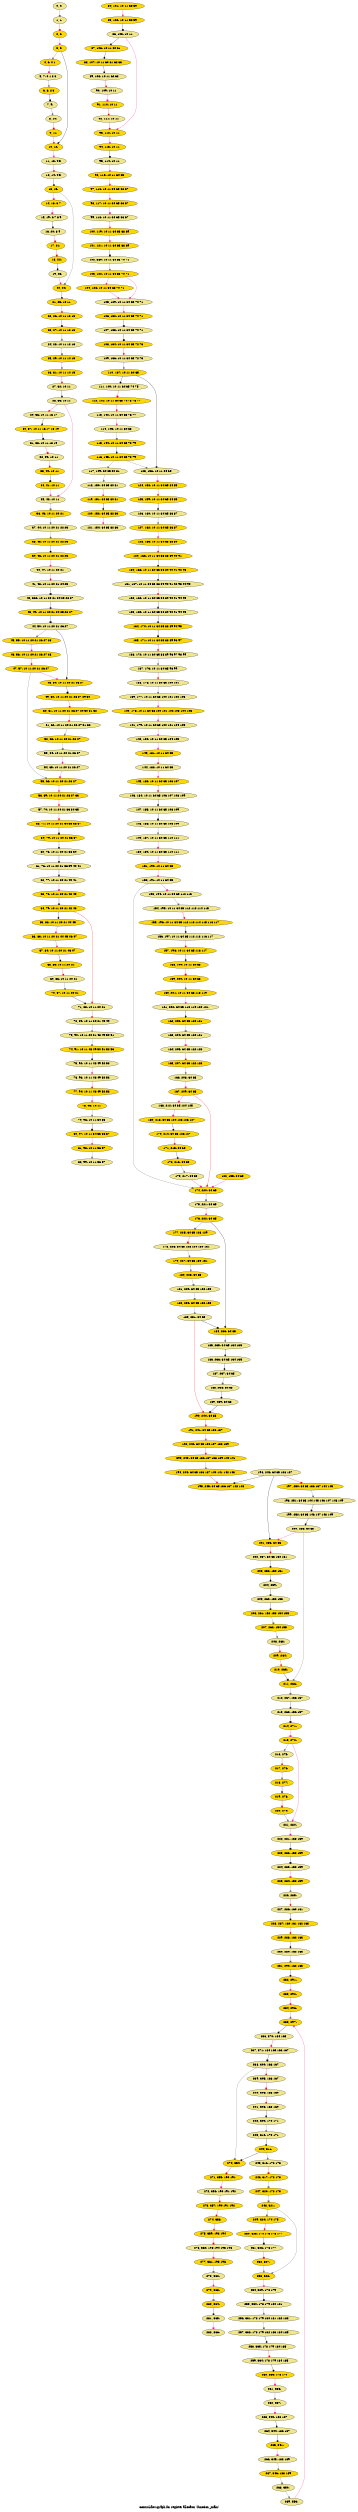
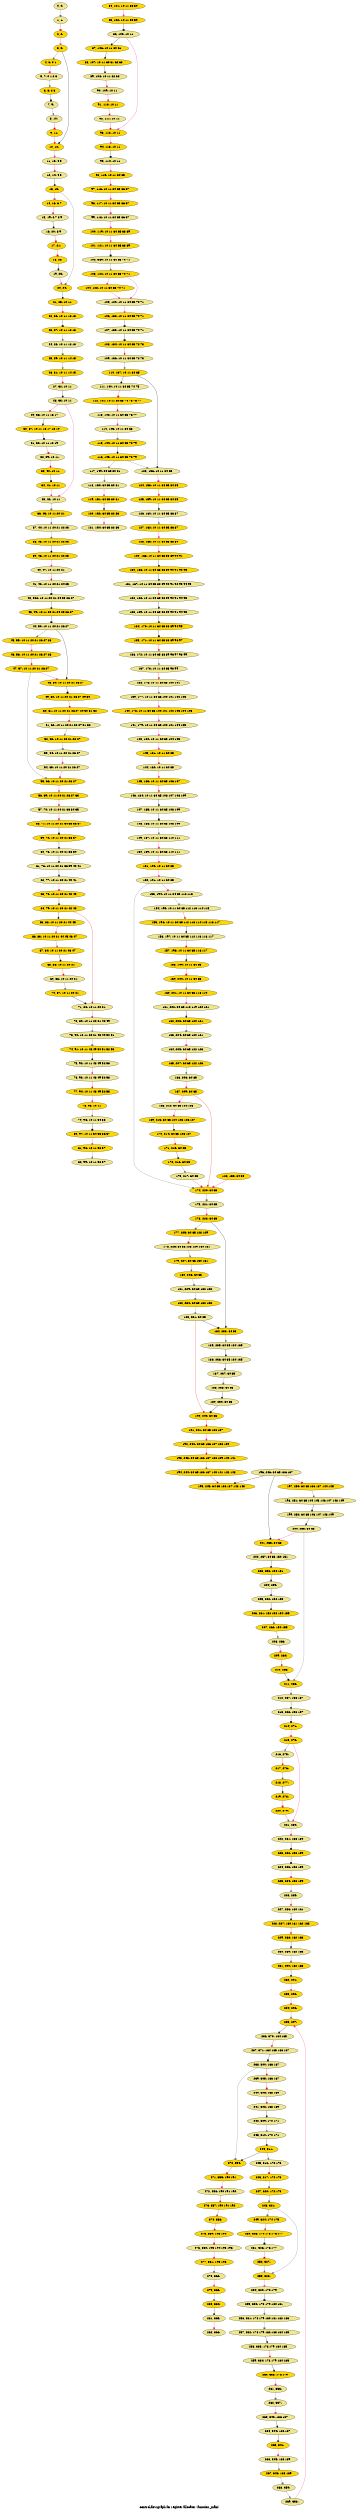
(158, 711) -> (159, 711)
(59, 838) -> (59, 838)
(206, 1458) -> (206, 1458)
